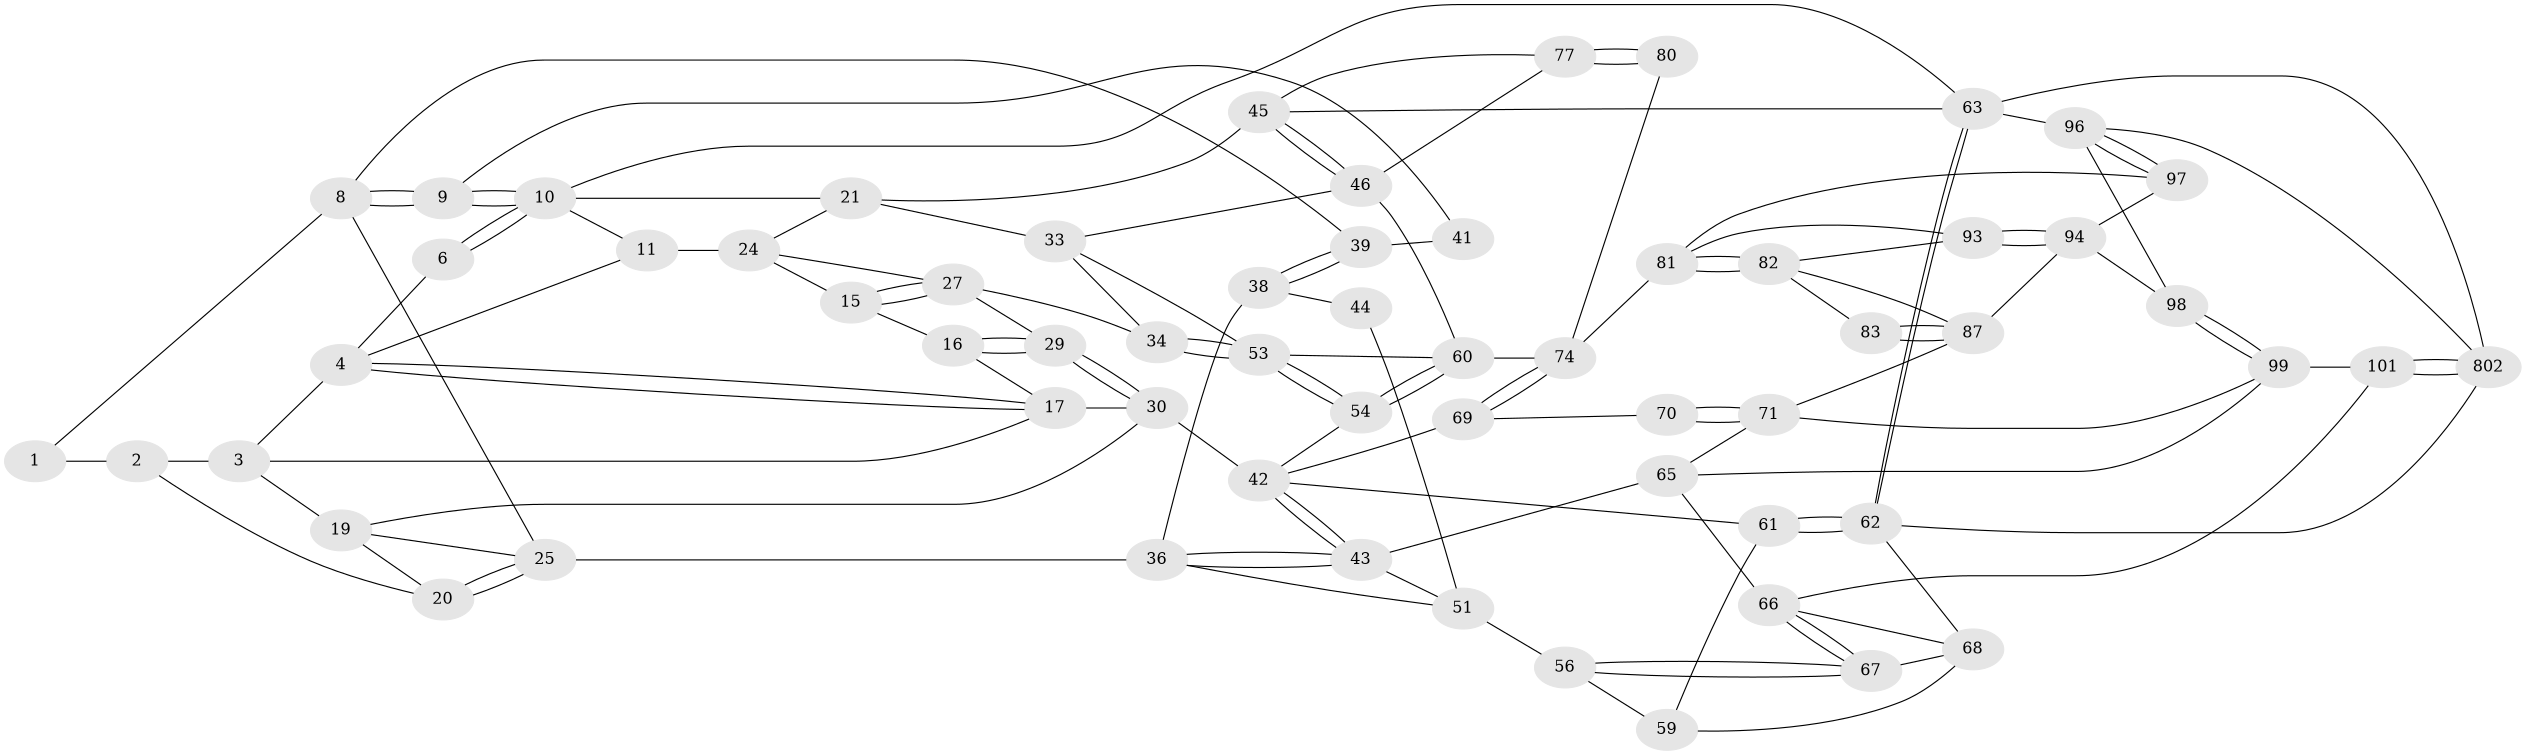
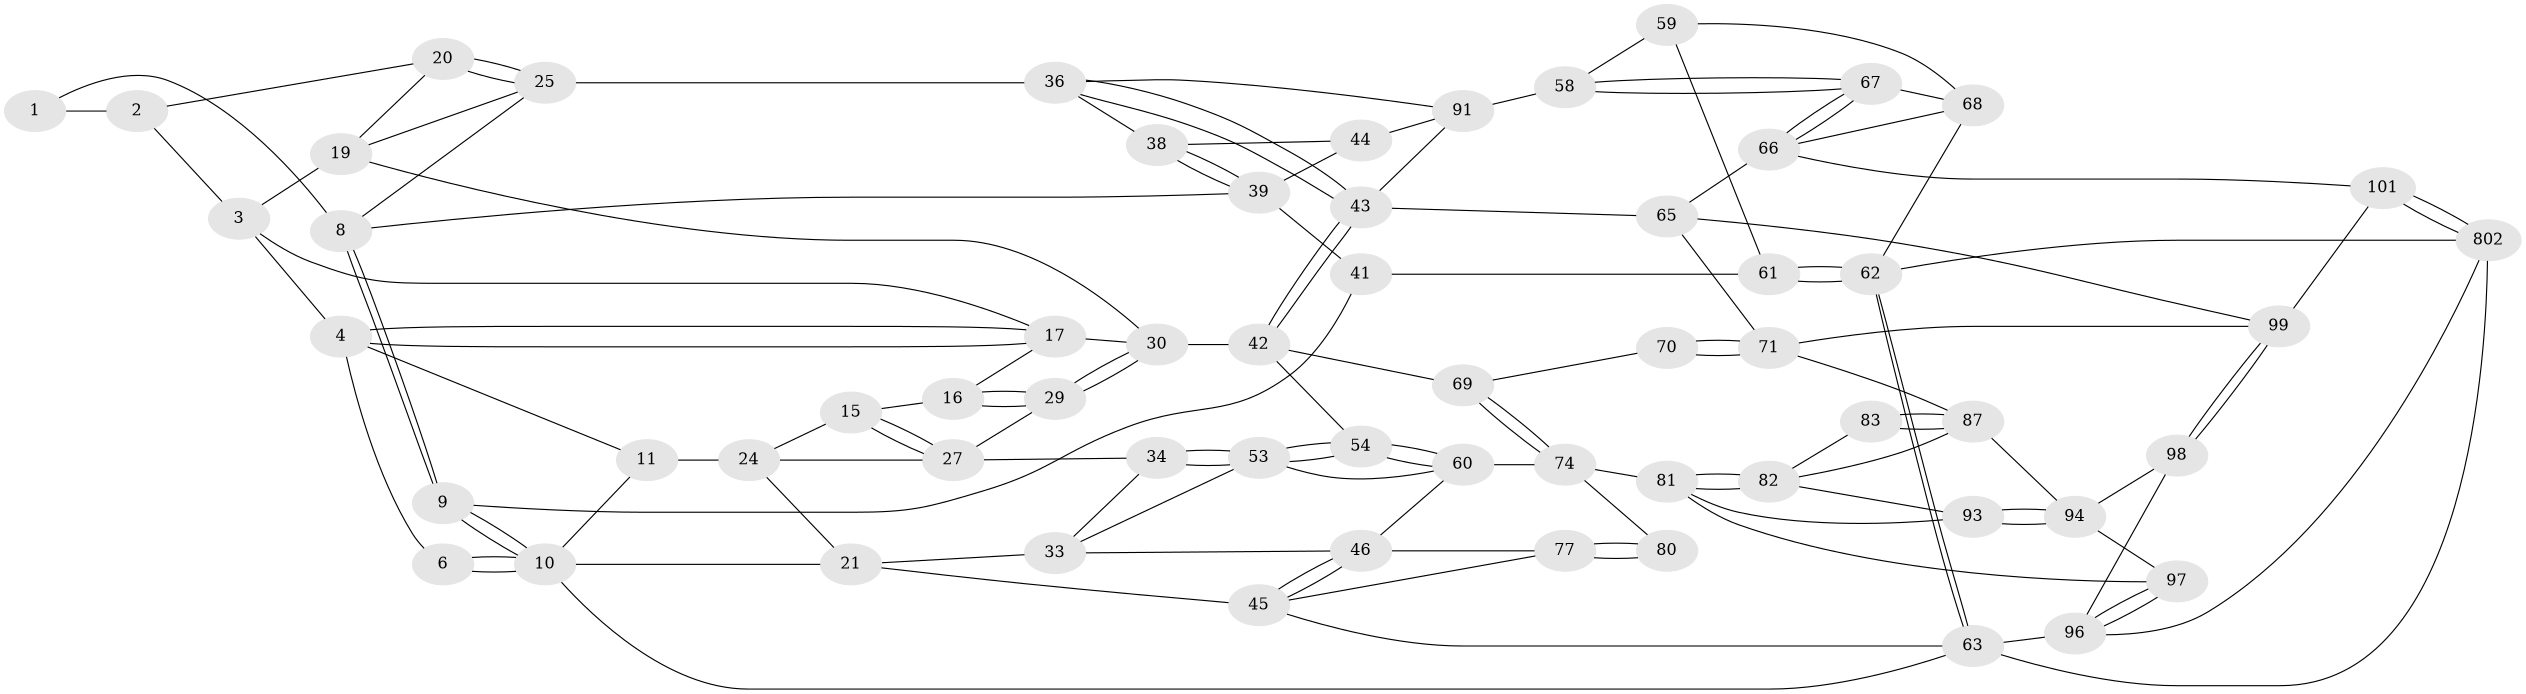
none -> (1305, 169)
(1514, 503) -> (1565, 274)
(1463, 609) -> (1463, 111)
(1565, 668) -> (1565, 87)
